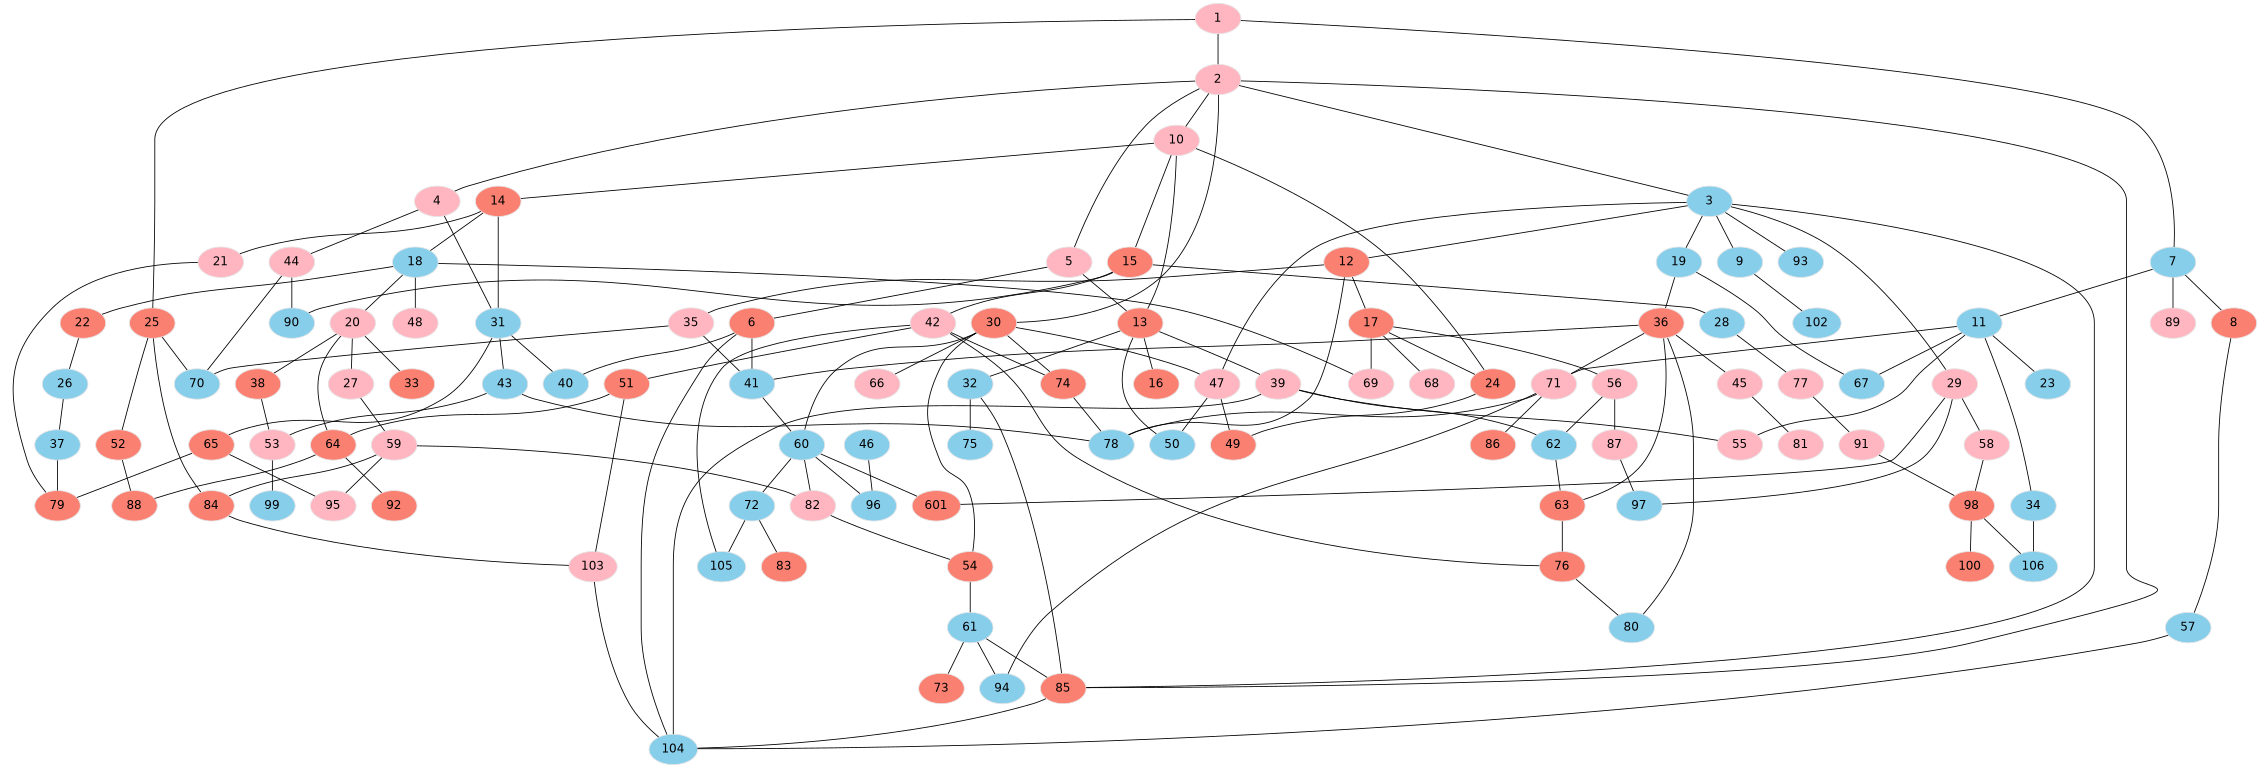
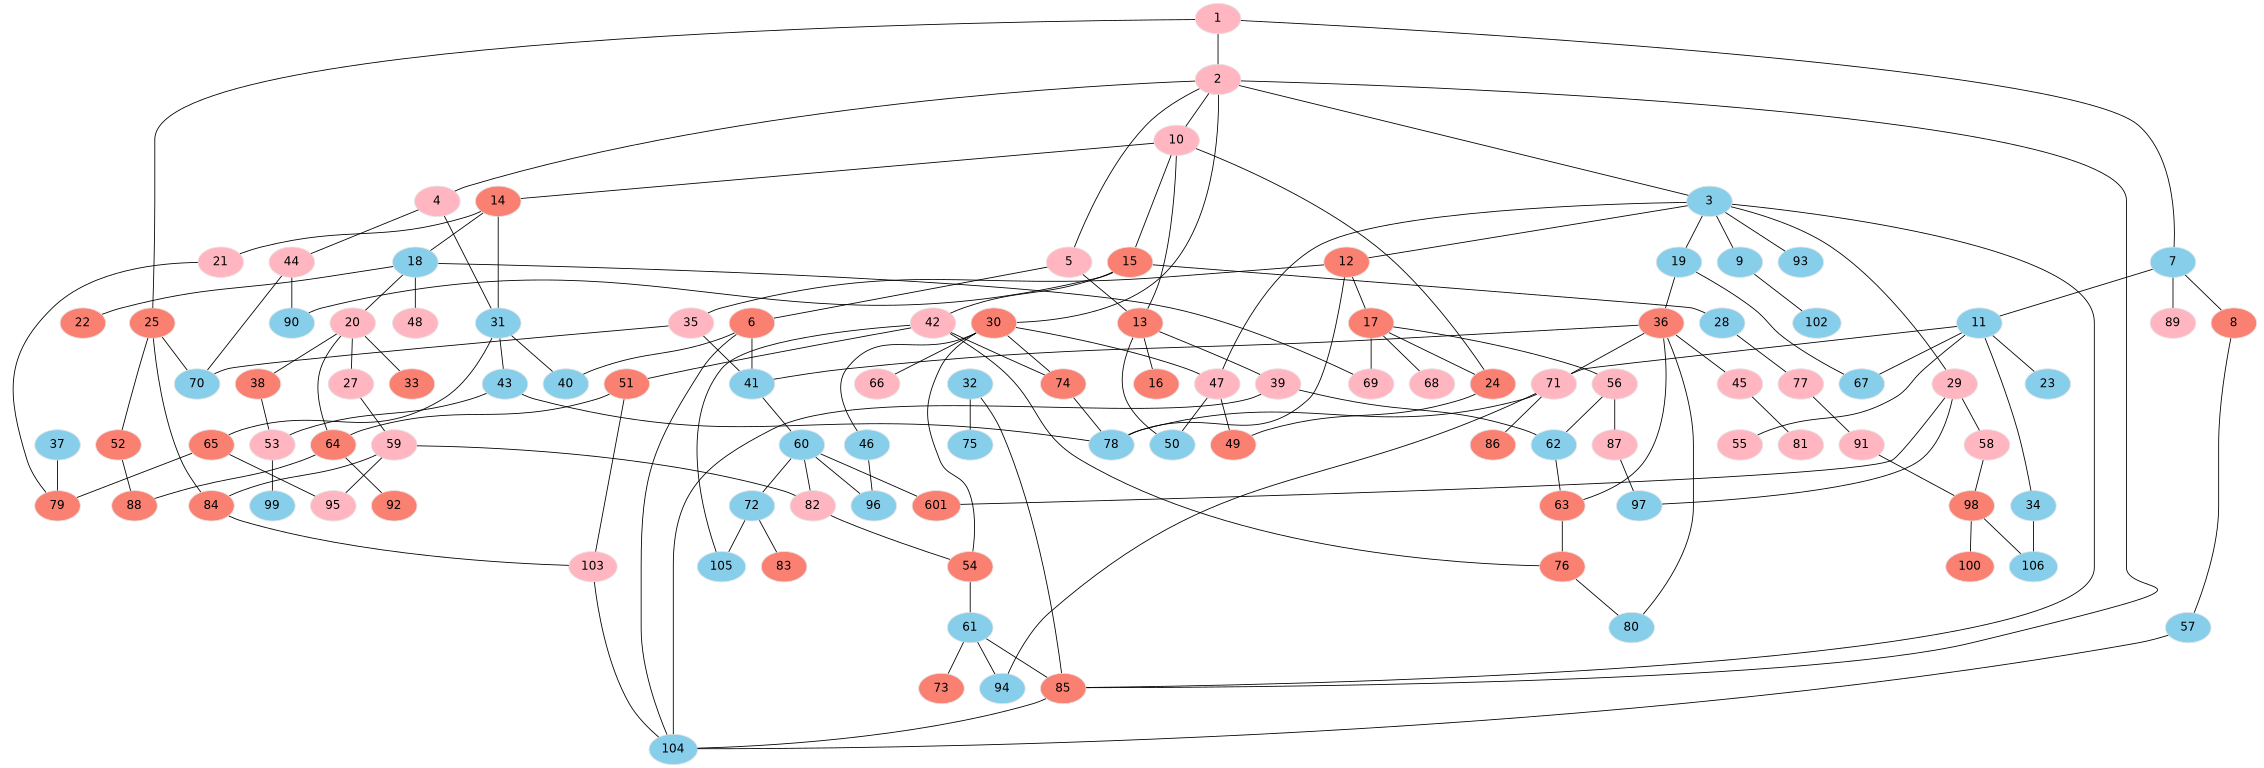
(871, 351) -> (875, 348)
(1042, 358) -> none
(65, 384) -> none
(1508, 417) -> none
